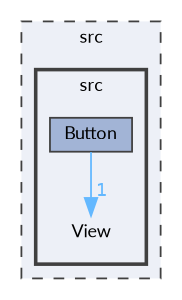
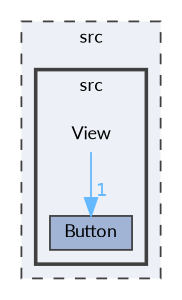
(91, 175) -> (91, 175)
